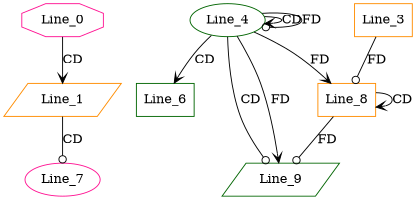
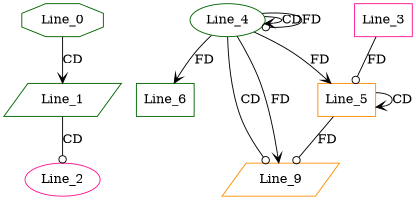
(63, 20) -> (63, 20)
(383, 20) -> (383, 20)
(205, 60) -> (205, 60)
(63, 100) -> (63, 100)
(347, 100) -> (347, 100)
(63, 180) -> (63, 180)
(281, 180) -> (281, 180)
